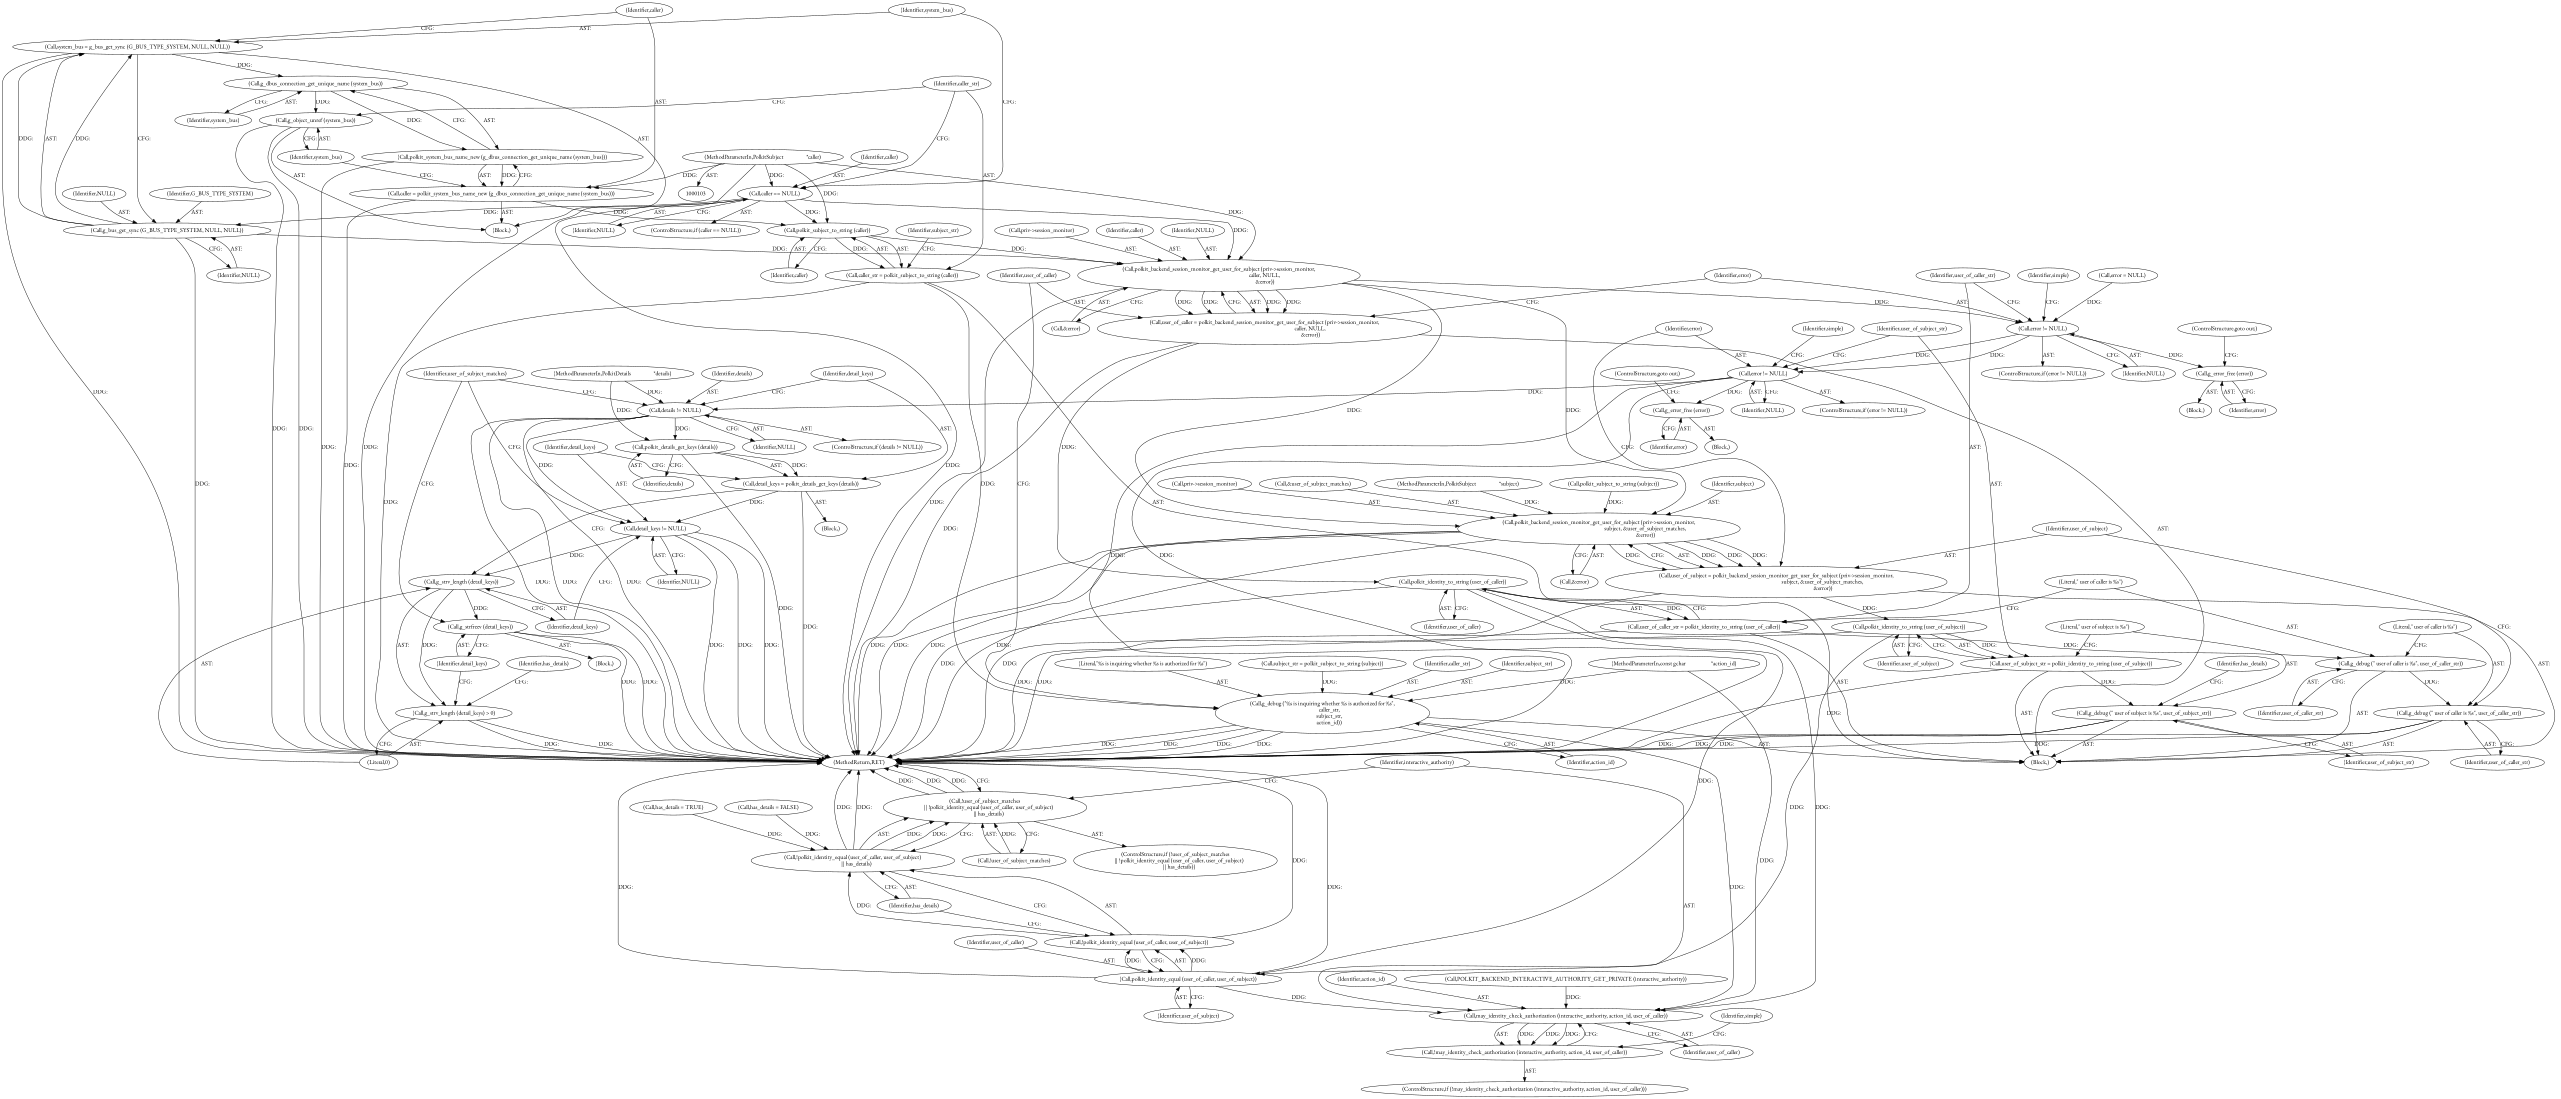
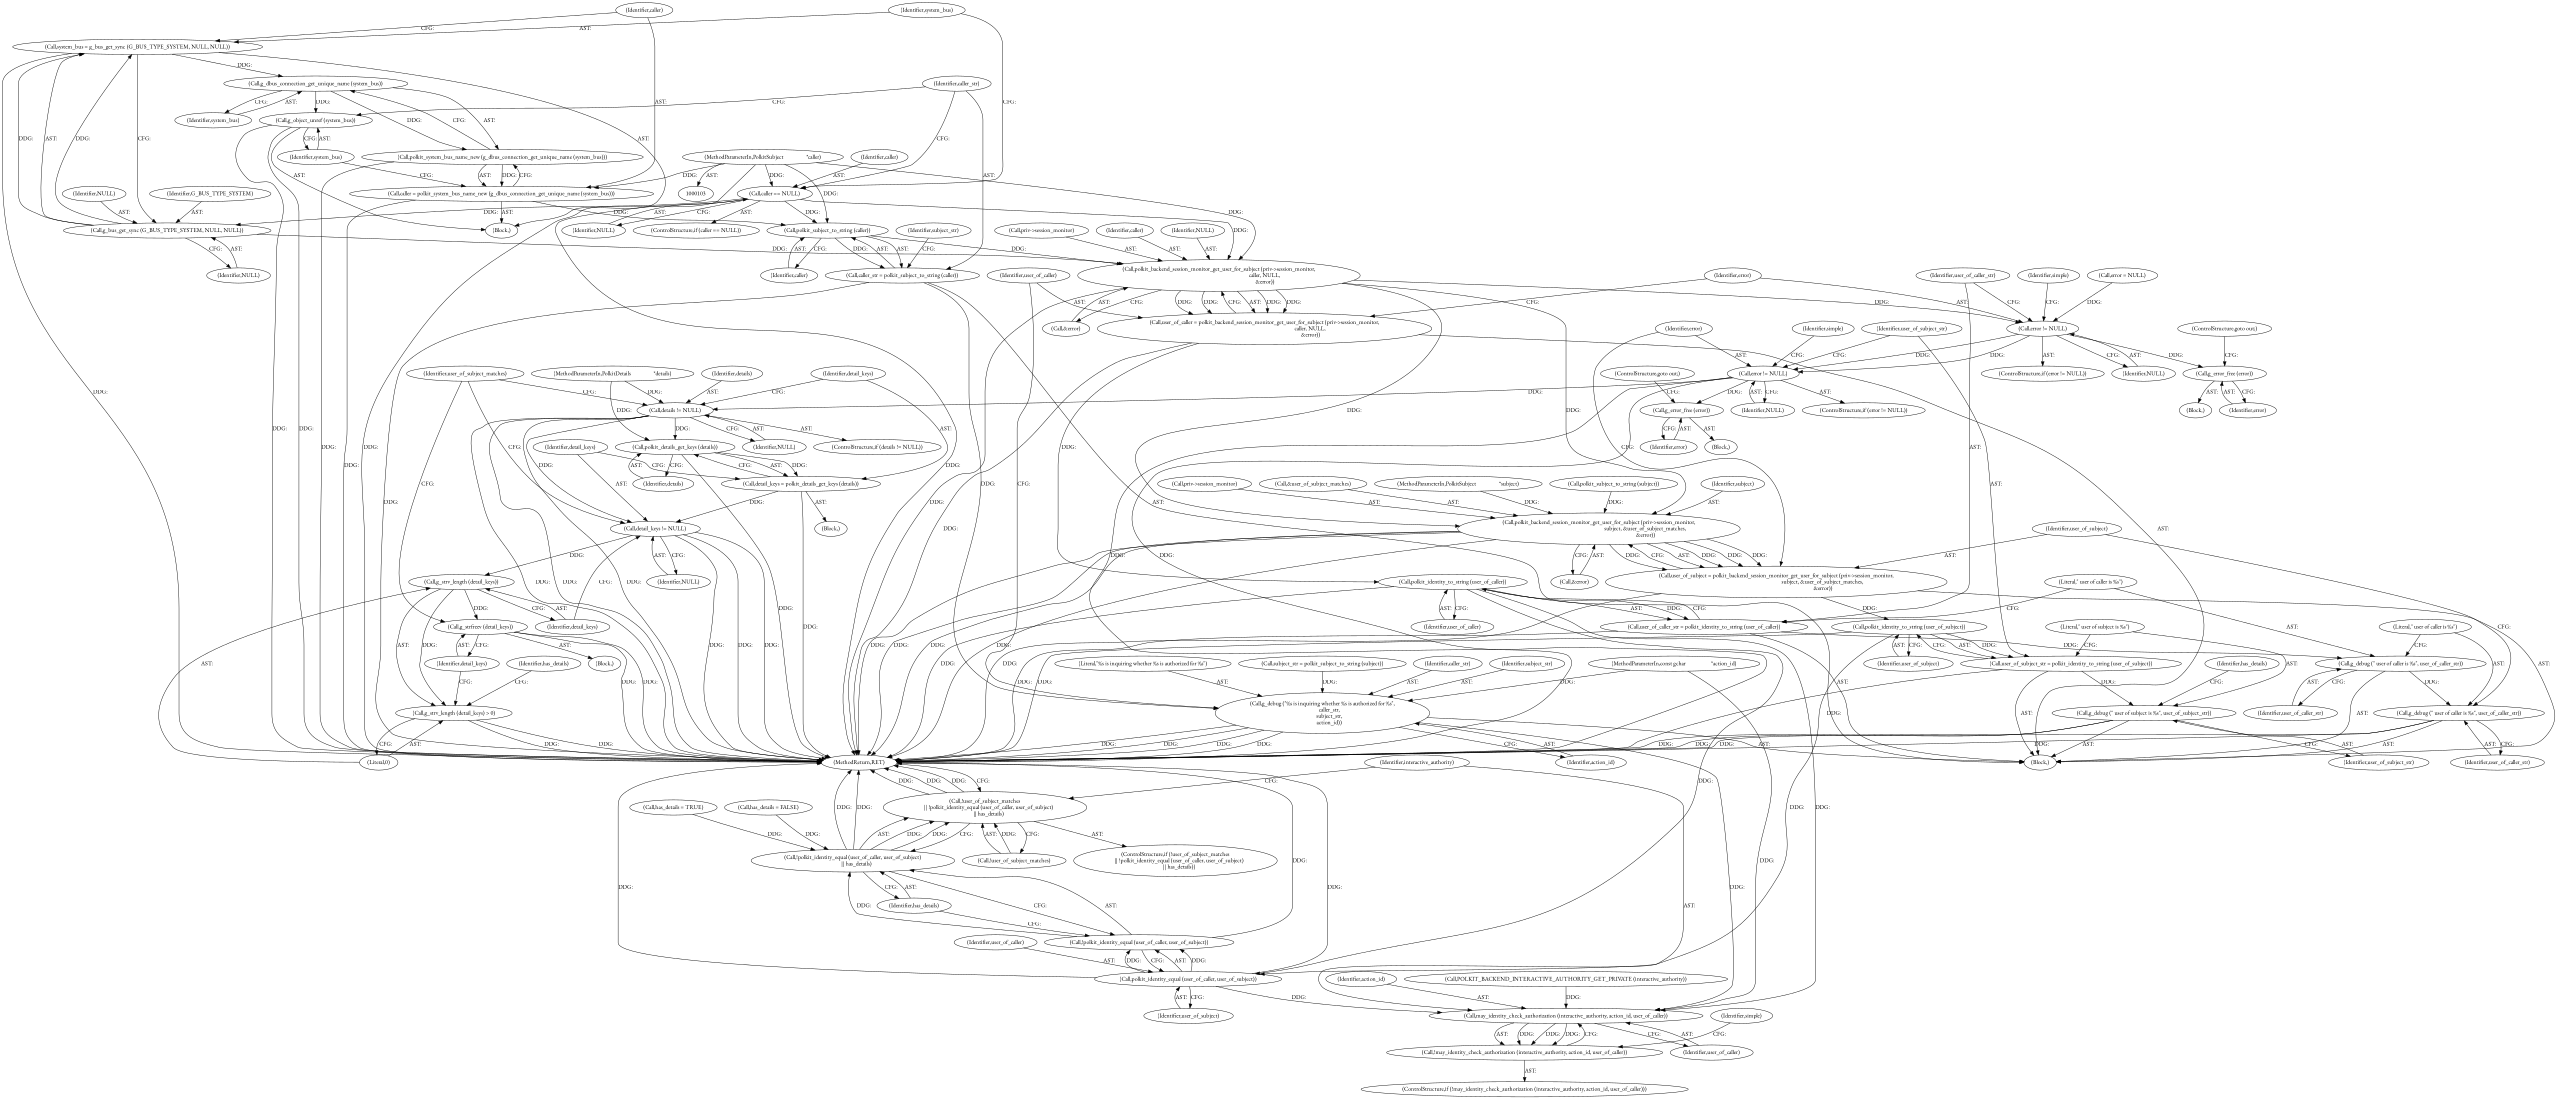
(605, 509) -> (734, 467)
(258, 746) -> none
